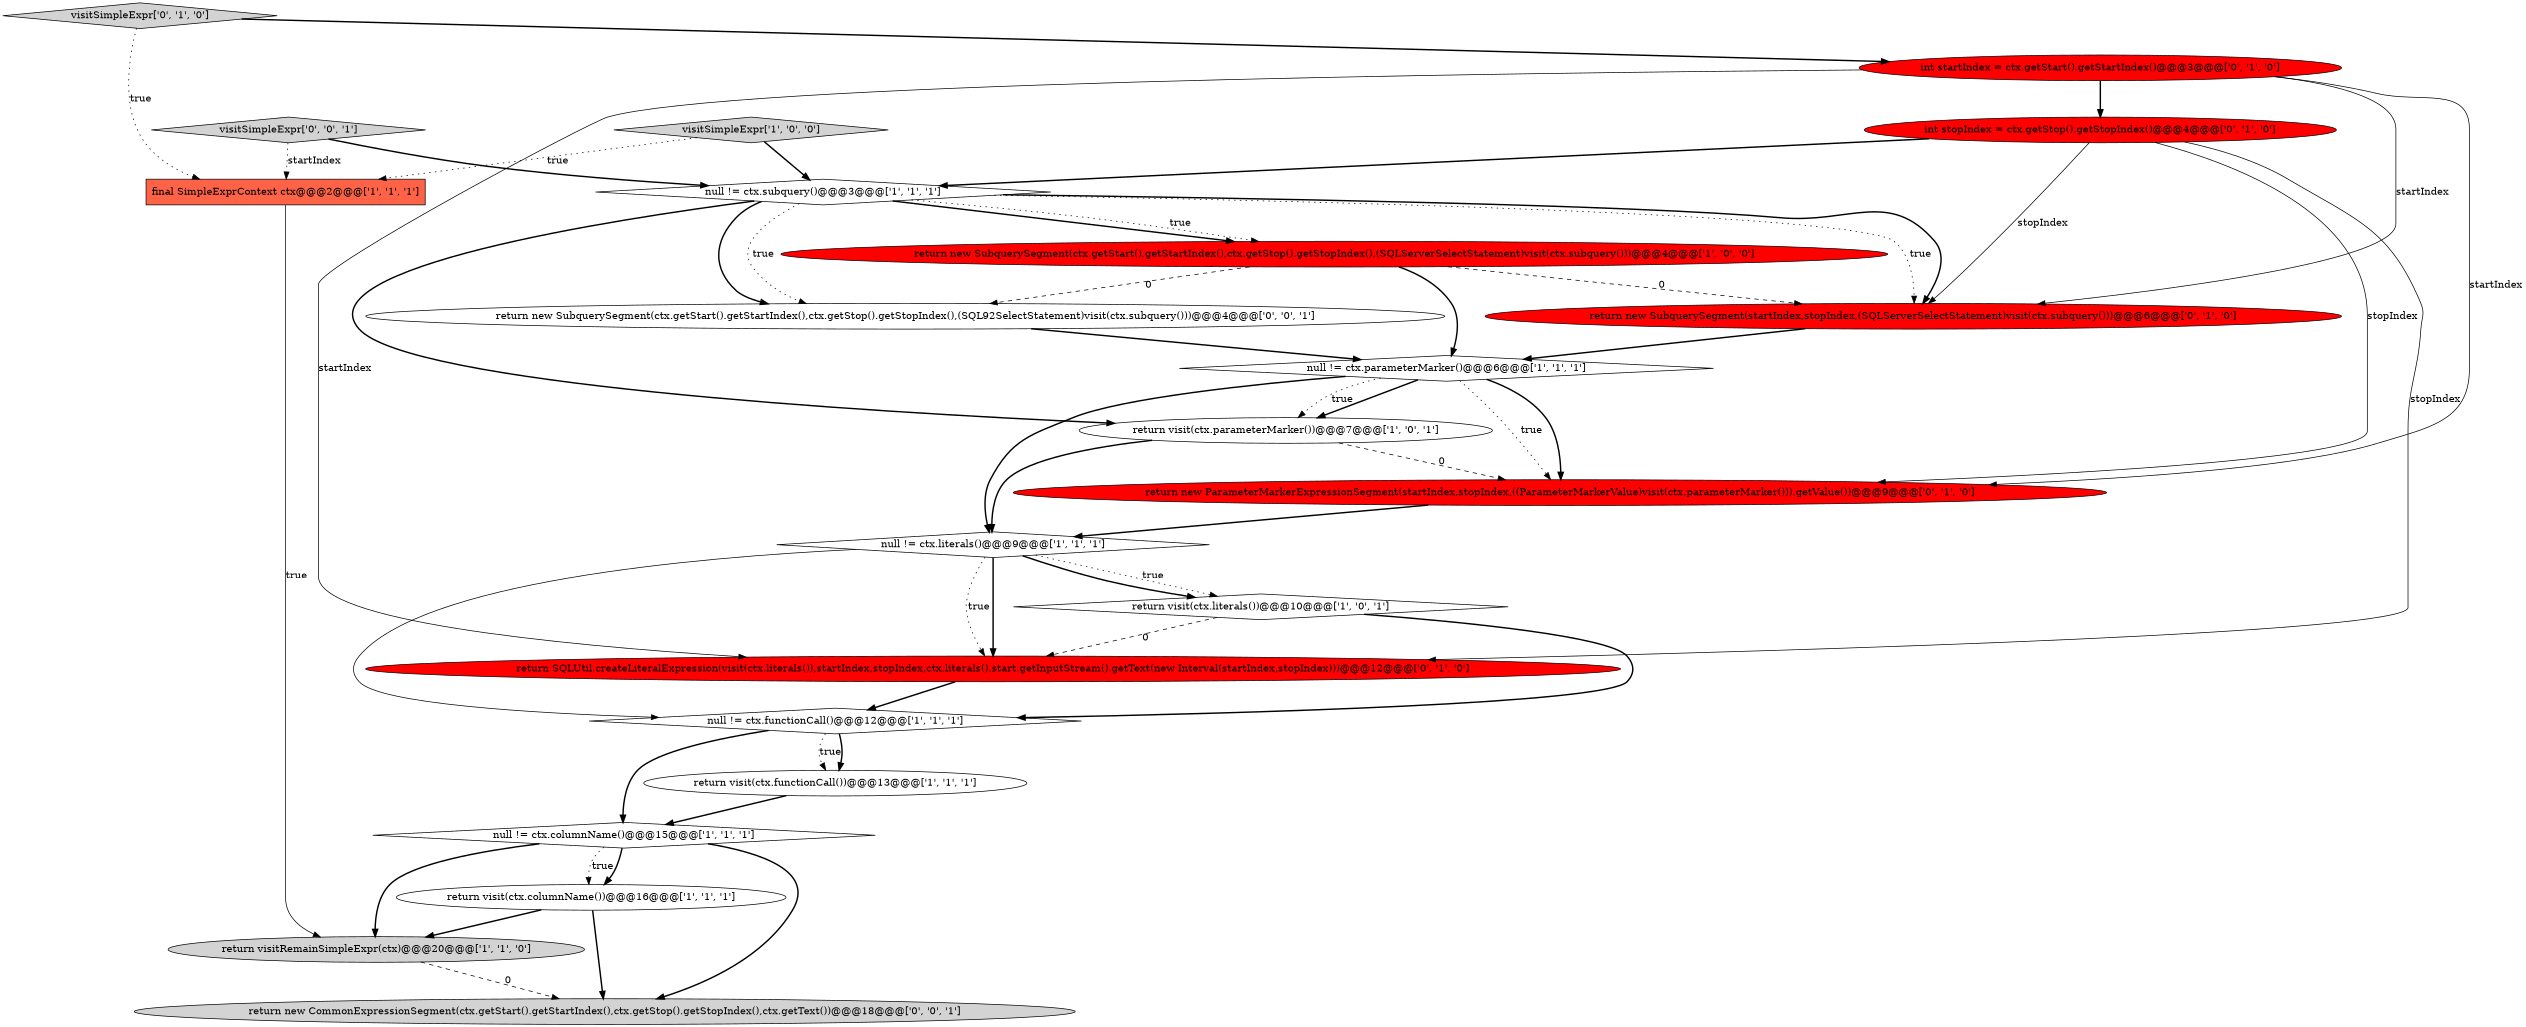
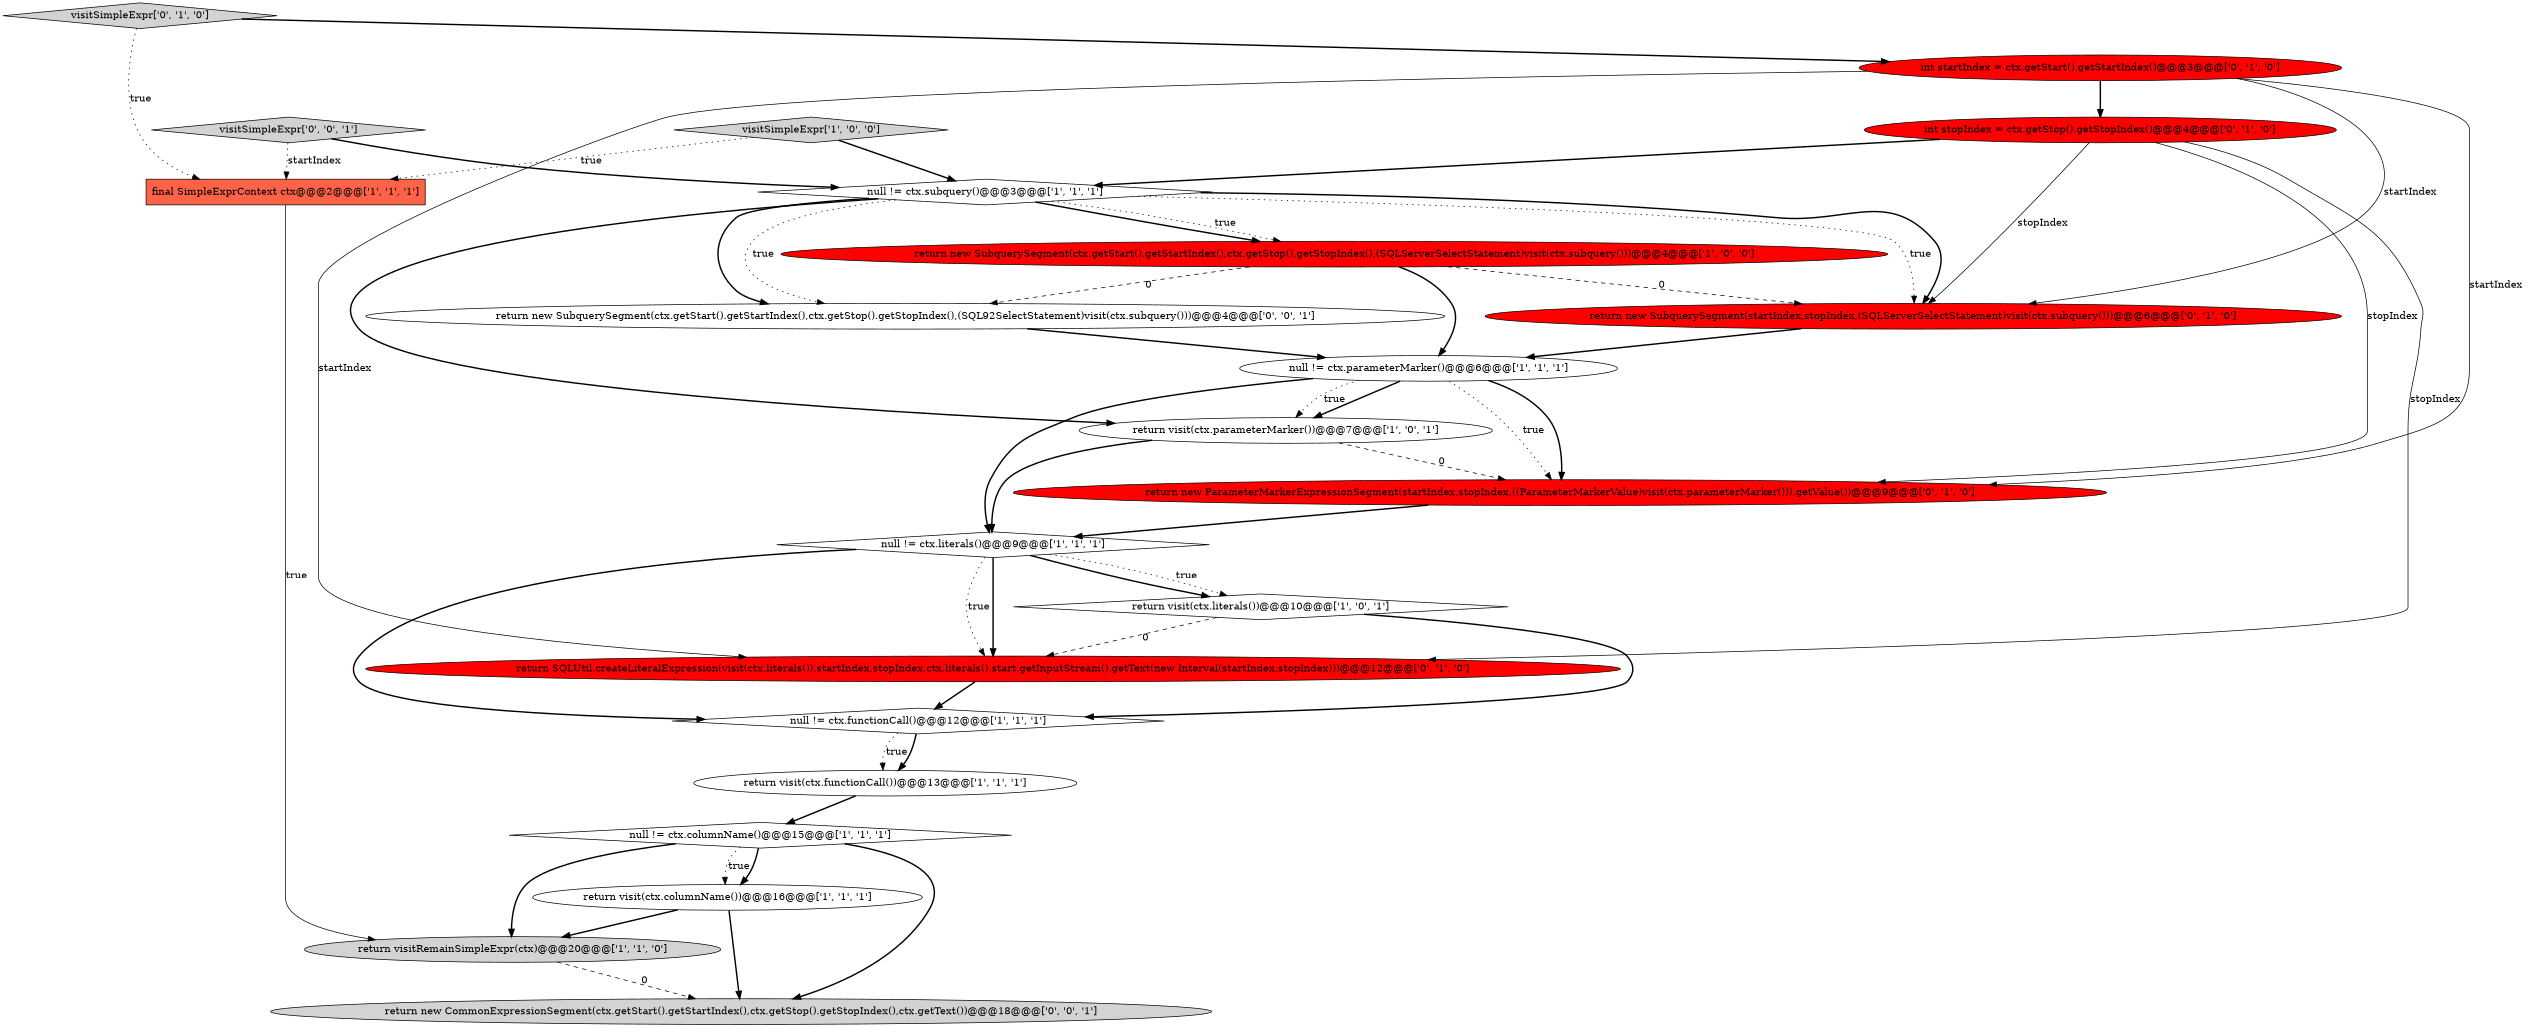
(1446, 368) -> (1429, 368)
(441, 609) -> (440, 609)
(678, 750) -> none
